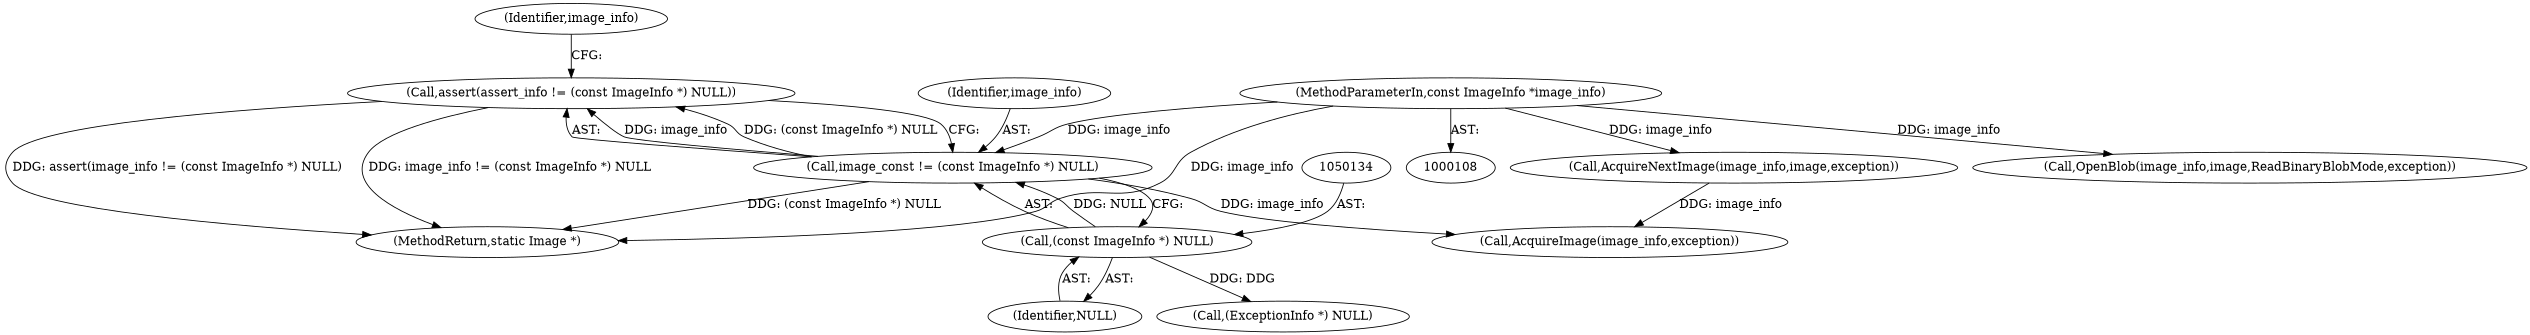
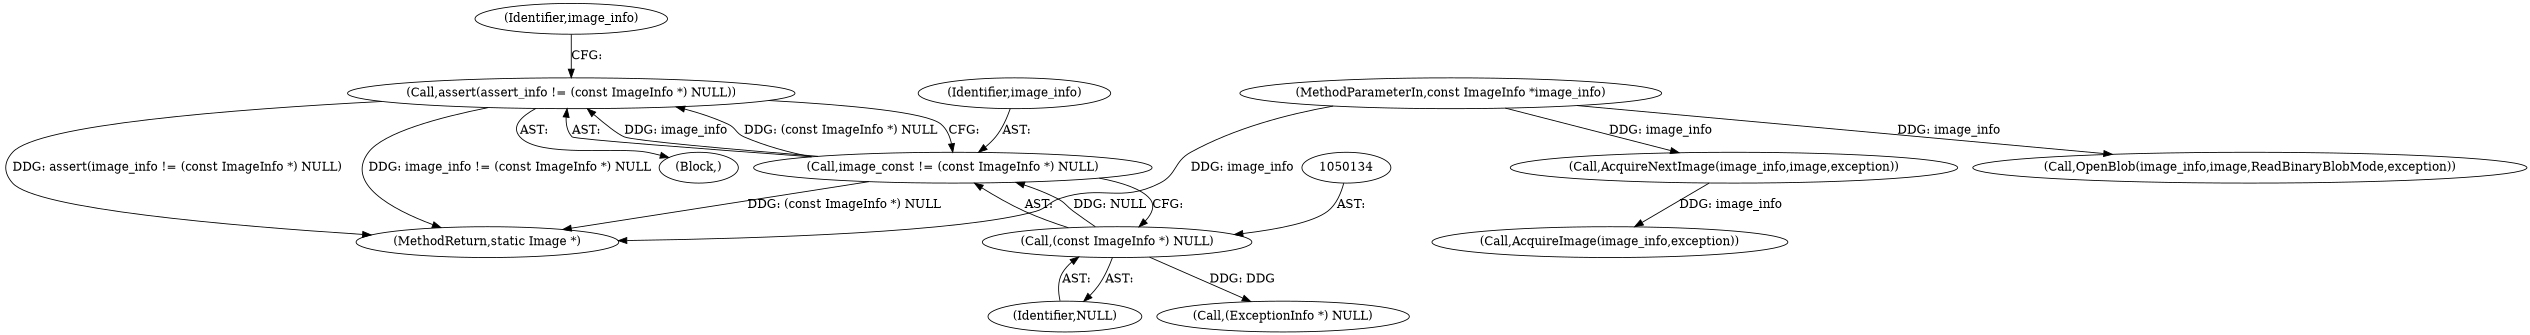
(1138, 113) -> none
none -> (699, 168)
(1451, 168) -> none
(1265, 219) -> none
